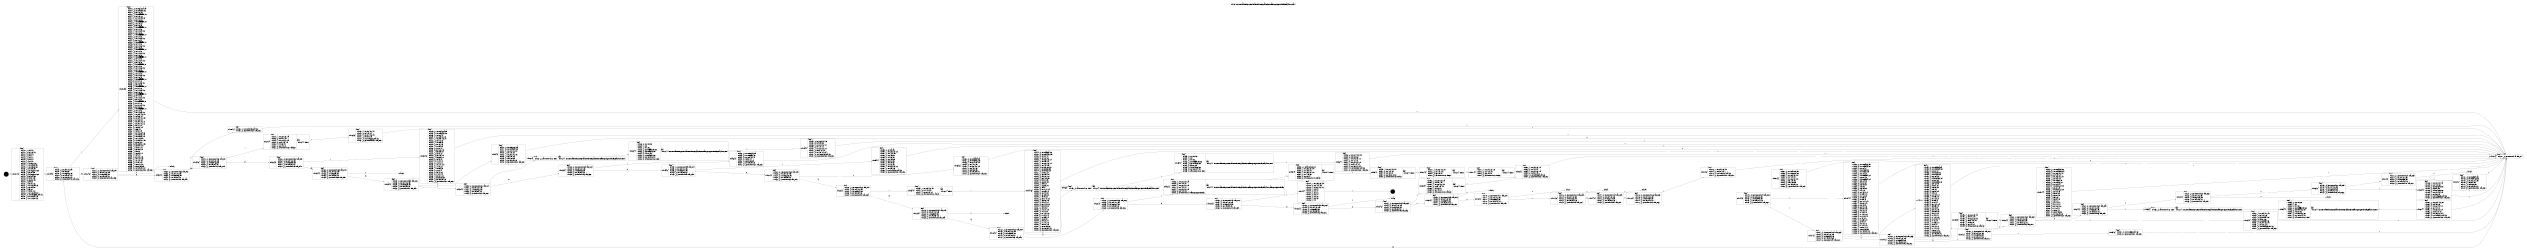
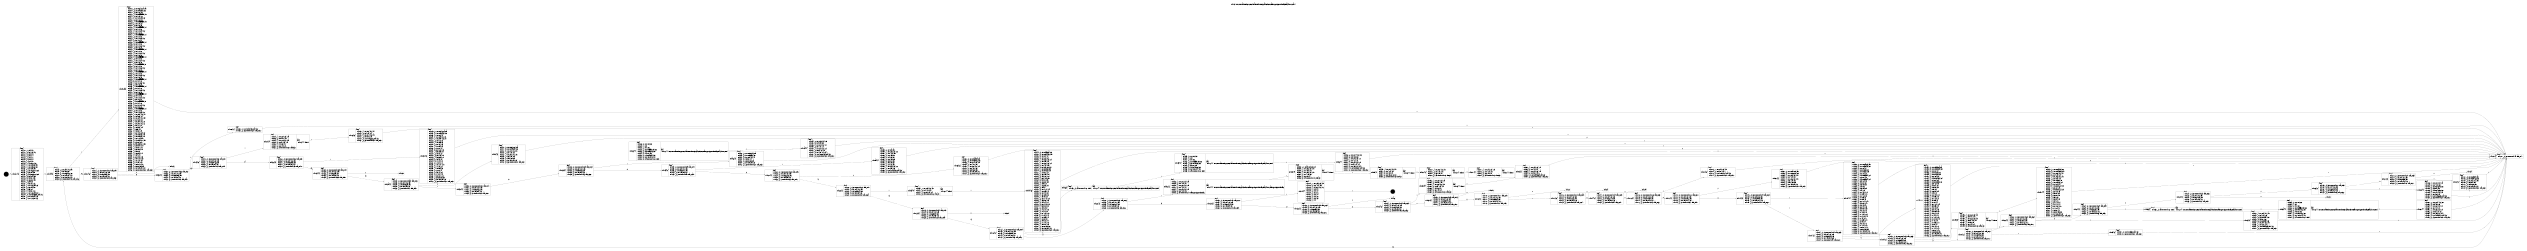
(576, 159) -> none
none -> (1682, 199)
(1999, 221) -> (2016, 206)
